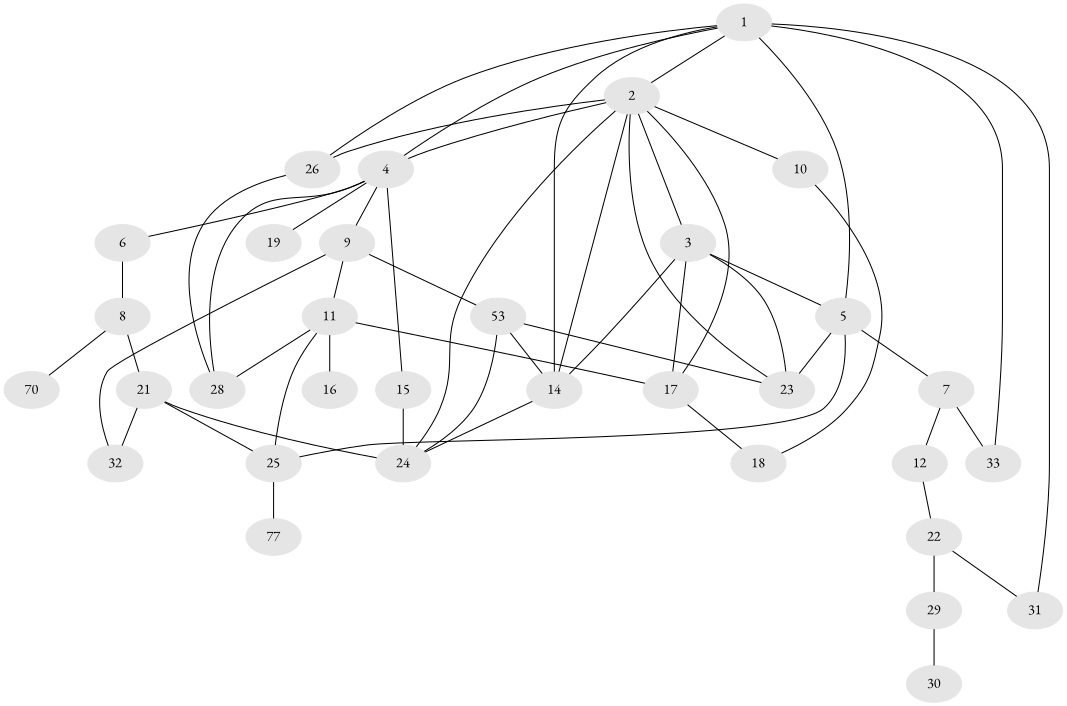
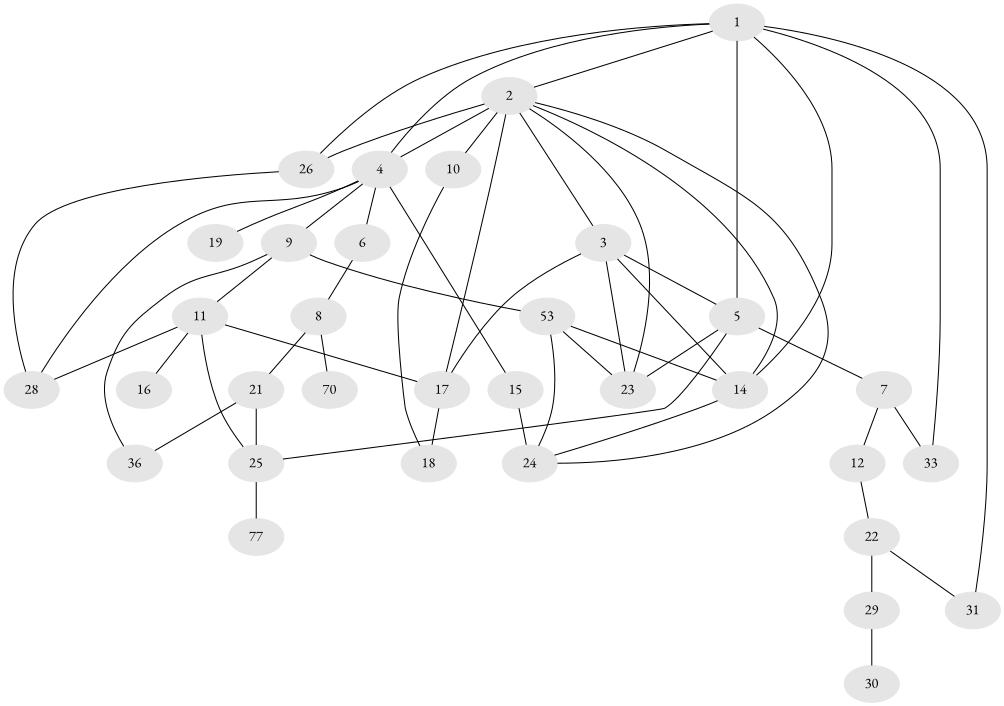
(270, 435) -> none
(115, 463) -> (135, 463)
